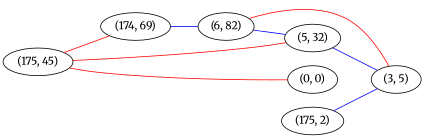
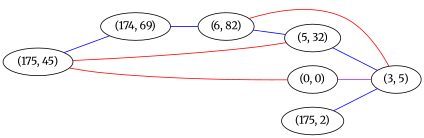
(87, 44) -> (87, 44)
none -> (354, 80)
